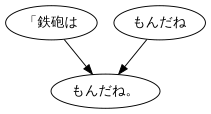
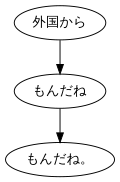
(51, 23) -> none
none -> (60, 23)
